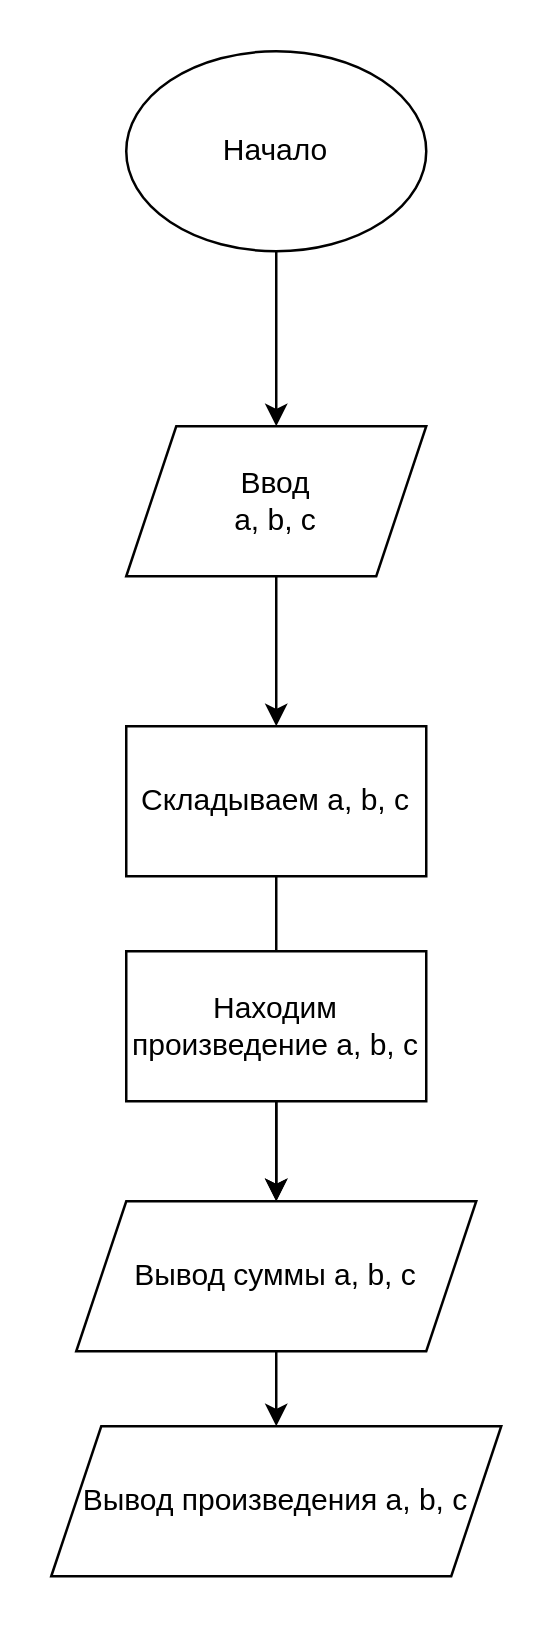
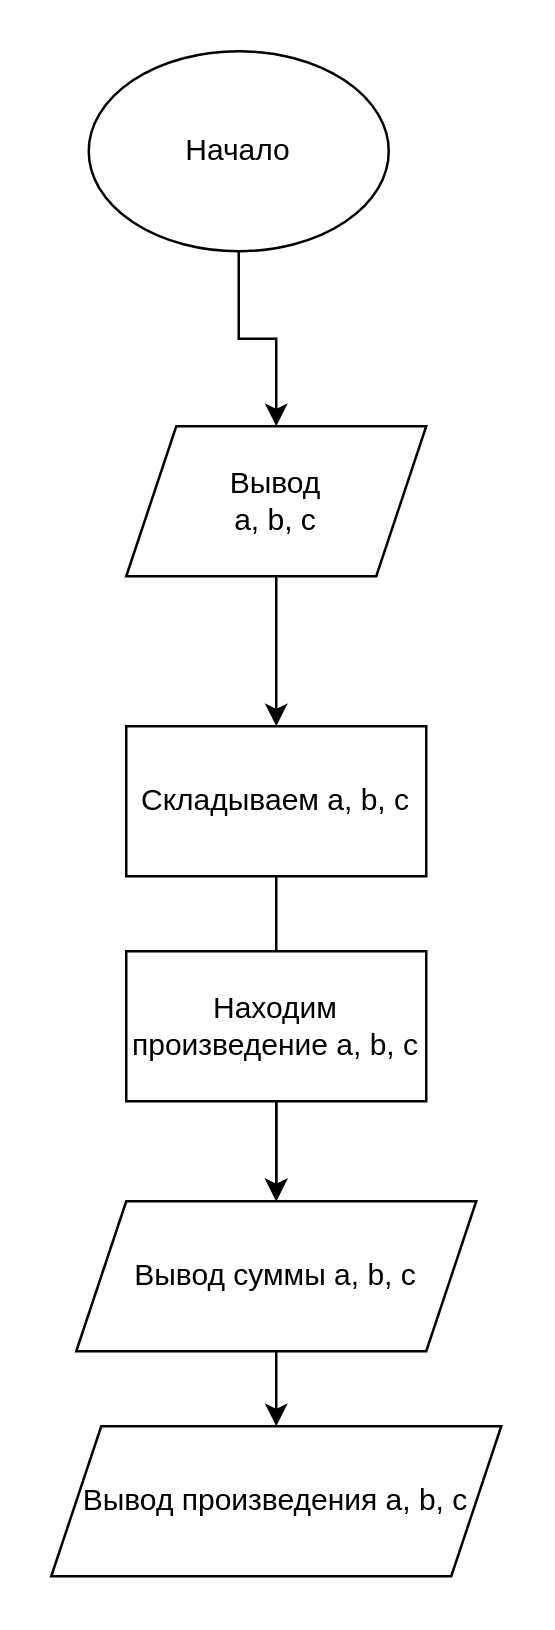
(276, 151) -> (239, 151)
(276, 501) -> (276, 501)
